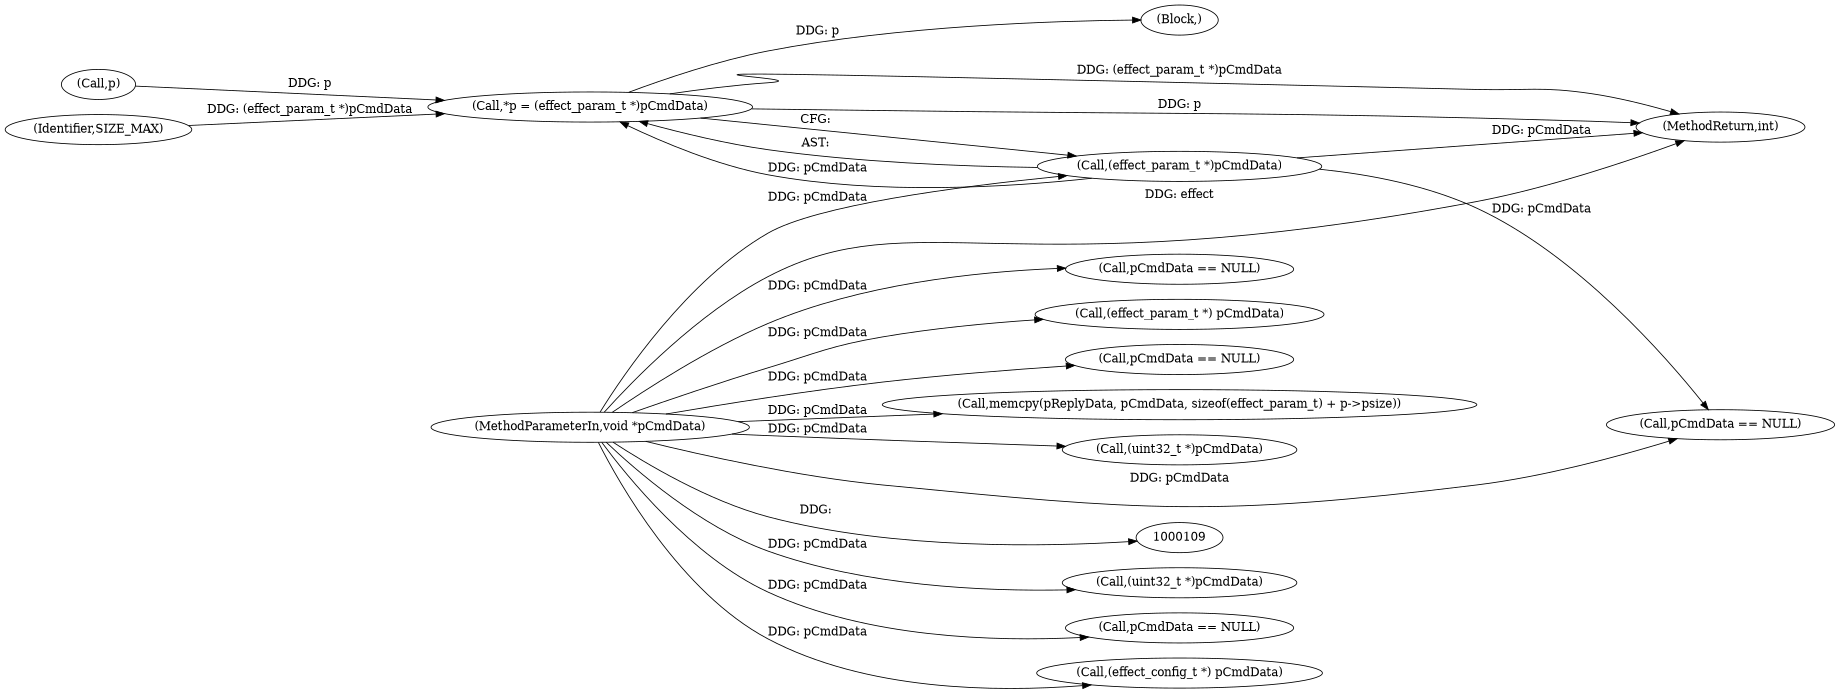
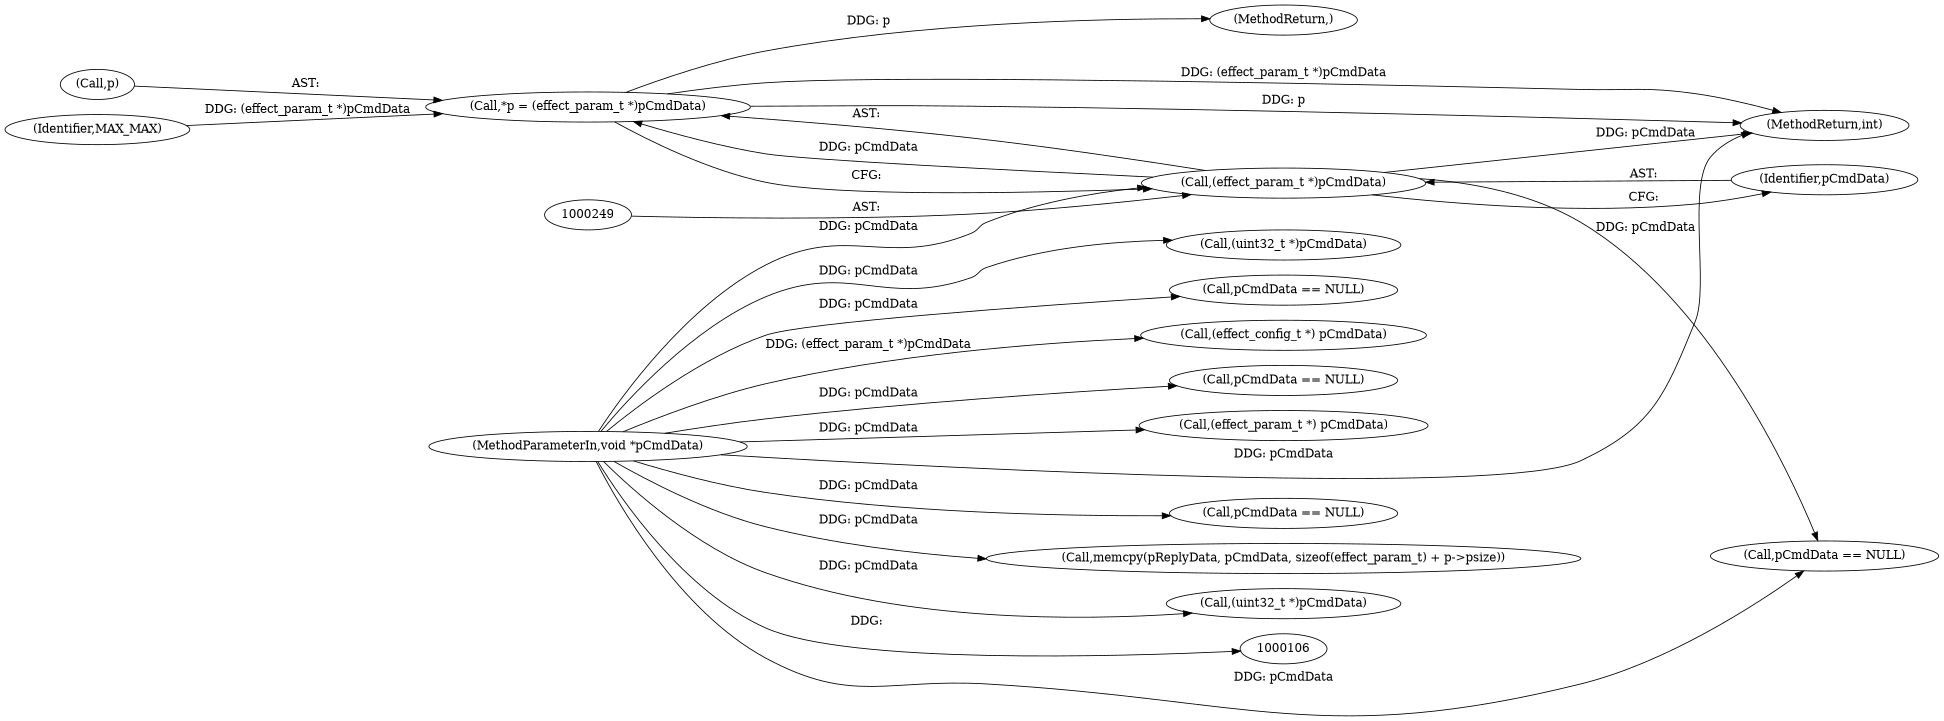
(1180, 20) -> (1284, 20)
(310, 84) -> (308, 84)
(98, 130) -> (97, 130)
none -> (1825, 180)
(1180, 195) -> (1284, 454)
none -> (588, 215)
(1180, 538) -> (1284, 649)
(818, 633) -> (868, 345)
